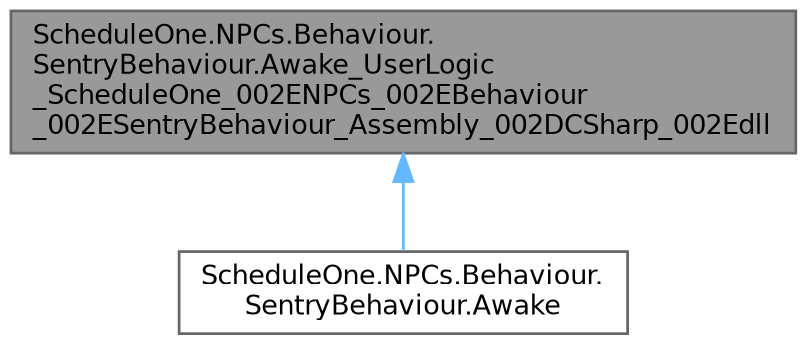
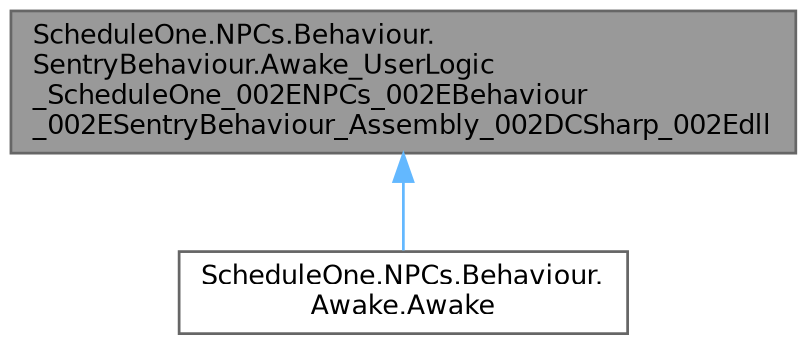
(403, 293) -> (403, 293)
